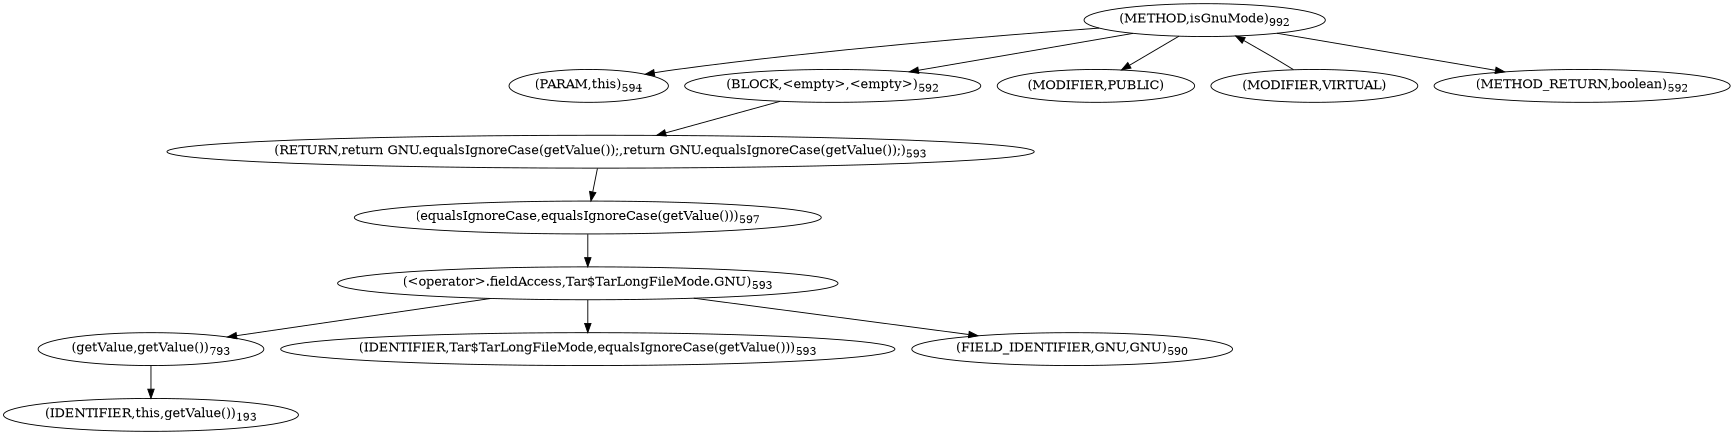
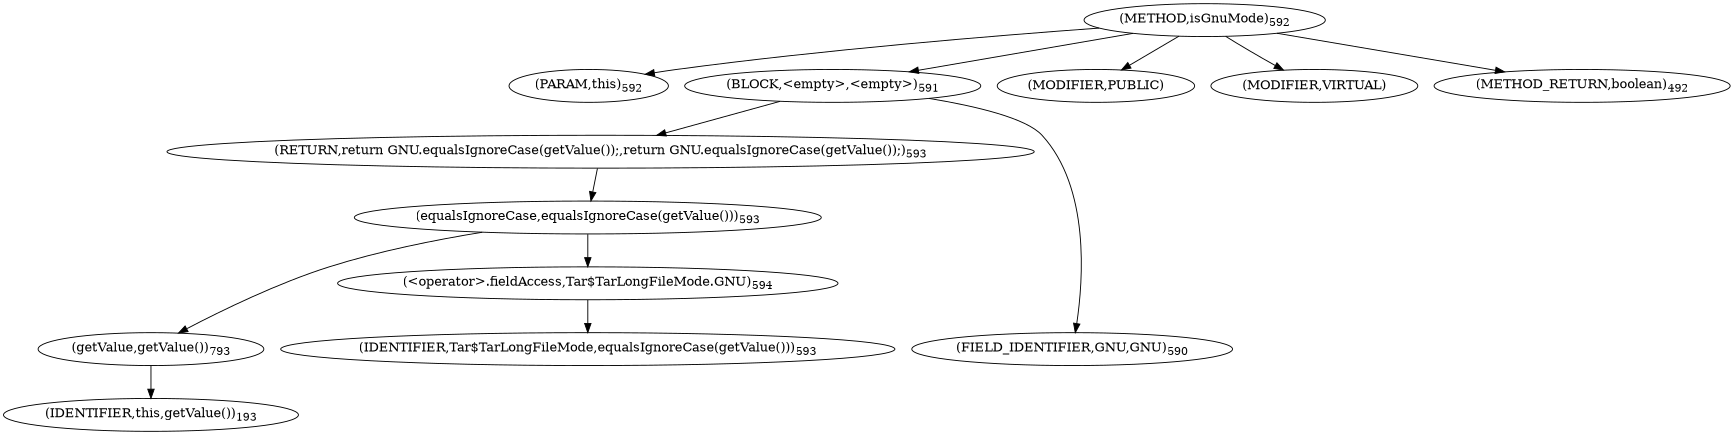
(1280, 19) -> (1280, 19)
(1269, 55) -> (1250, 51)
(632, 85) -> (632, 85)
(929, 85) -> (929, 85)
(1678, 85) -> (1678, 85)
(750, 216) -> (750, 216)
(762, 282) -> (762, 282)
(831, 316) -> (1063, 168)
(363, 317) -> (330, 267)
